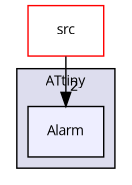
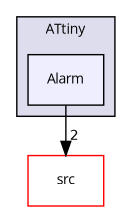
(66, 77) -> (66, 125)
